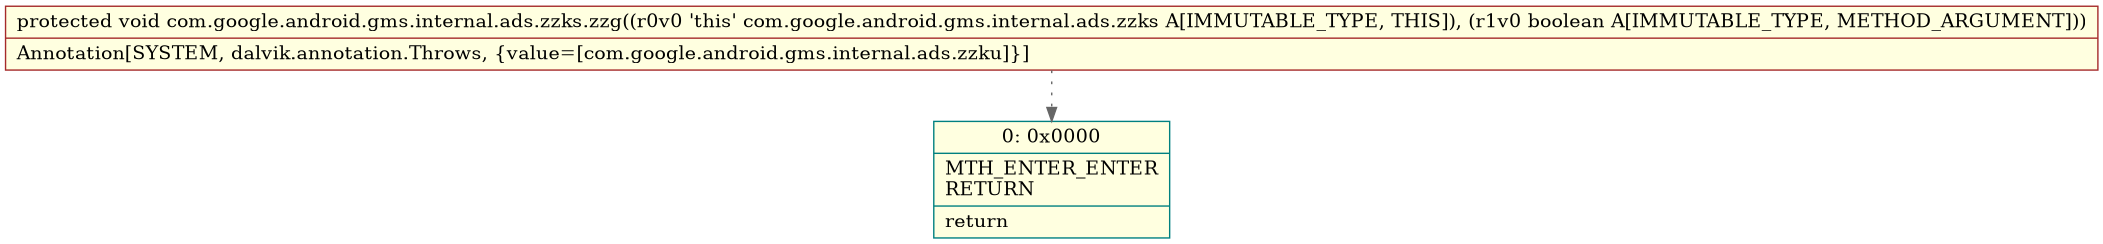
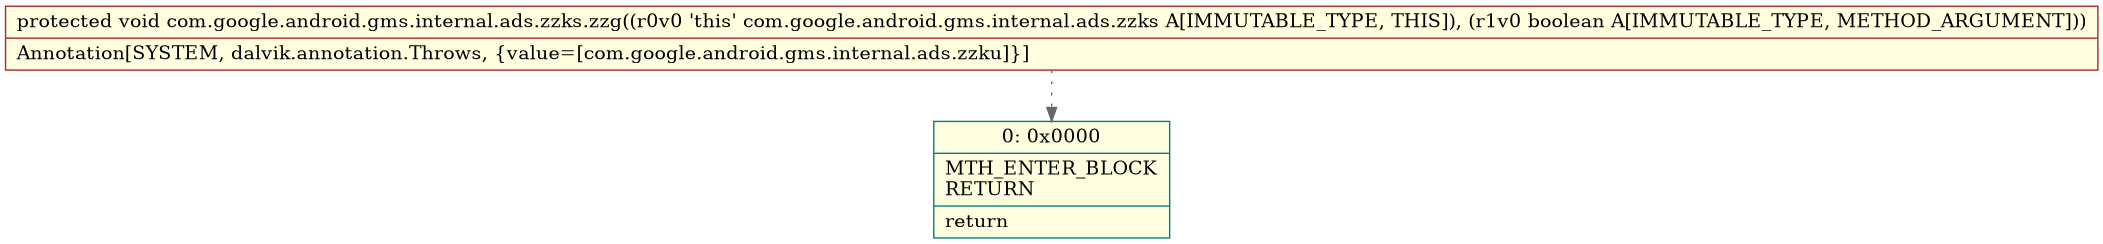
(1052, 169) -> (1052, 169)
